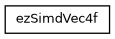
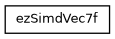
(57, 20) -> (57, 20)
